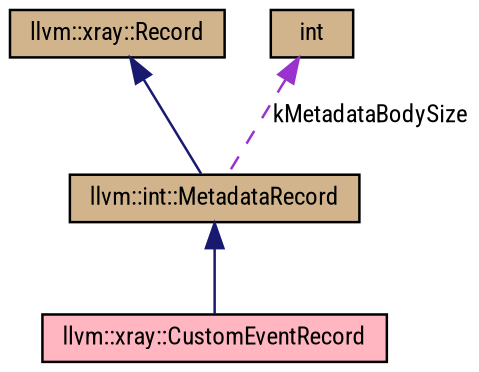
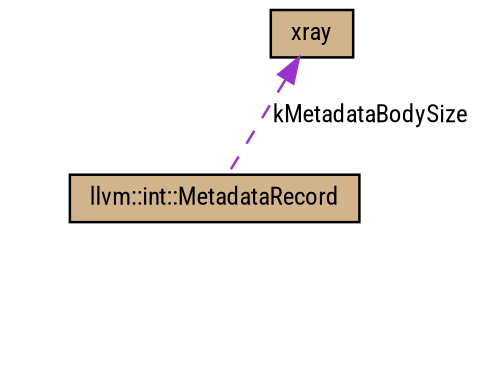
(117, 34) -> none
(312, 34) -> (312, 34)
(215, 338) -> none
